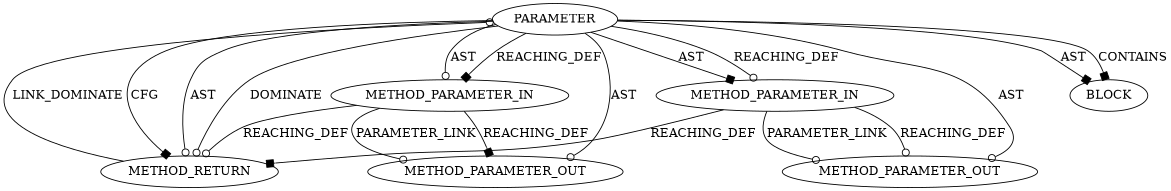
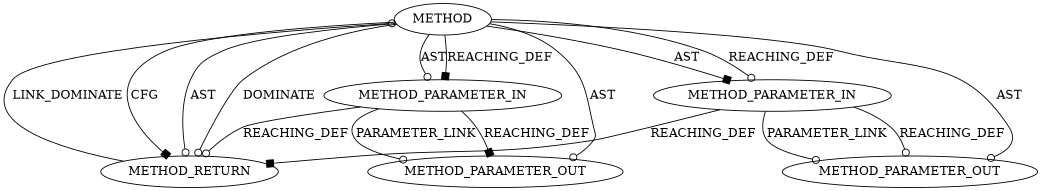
(555, 19) -> (443, 19)
(1109, 96) -> none
